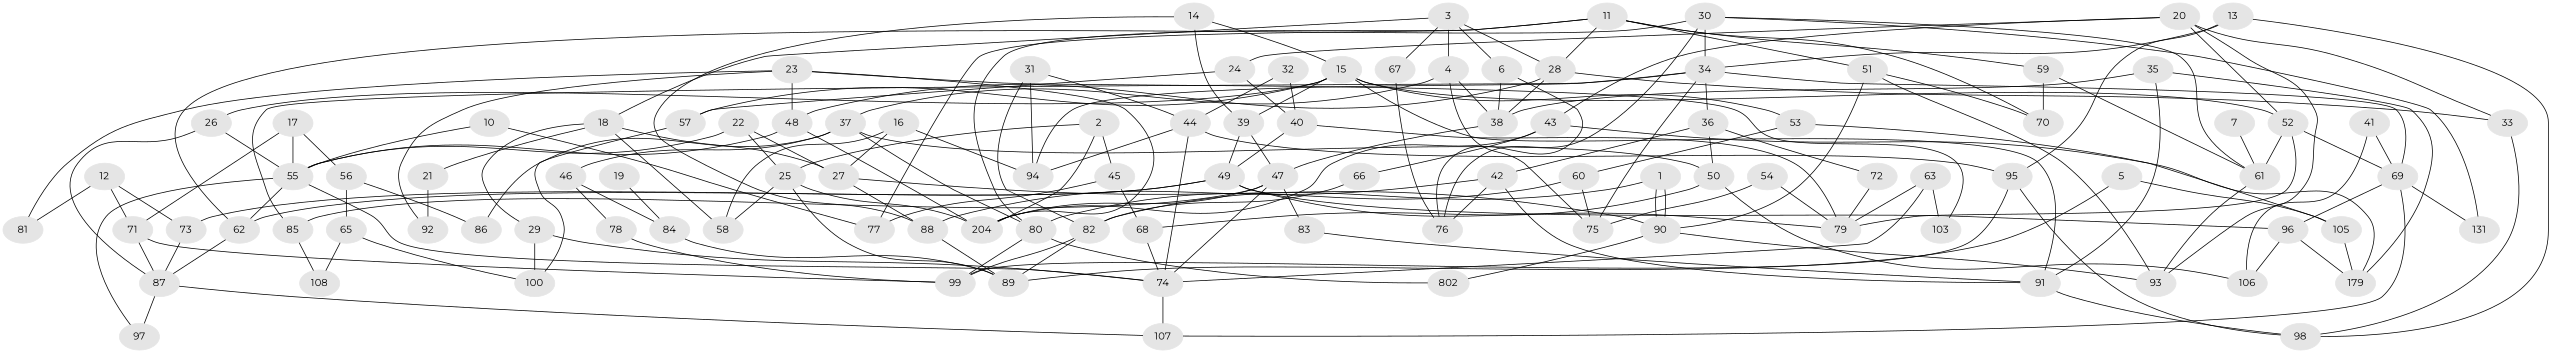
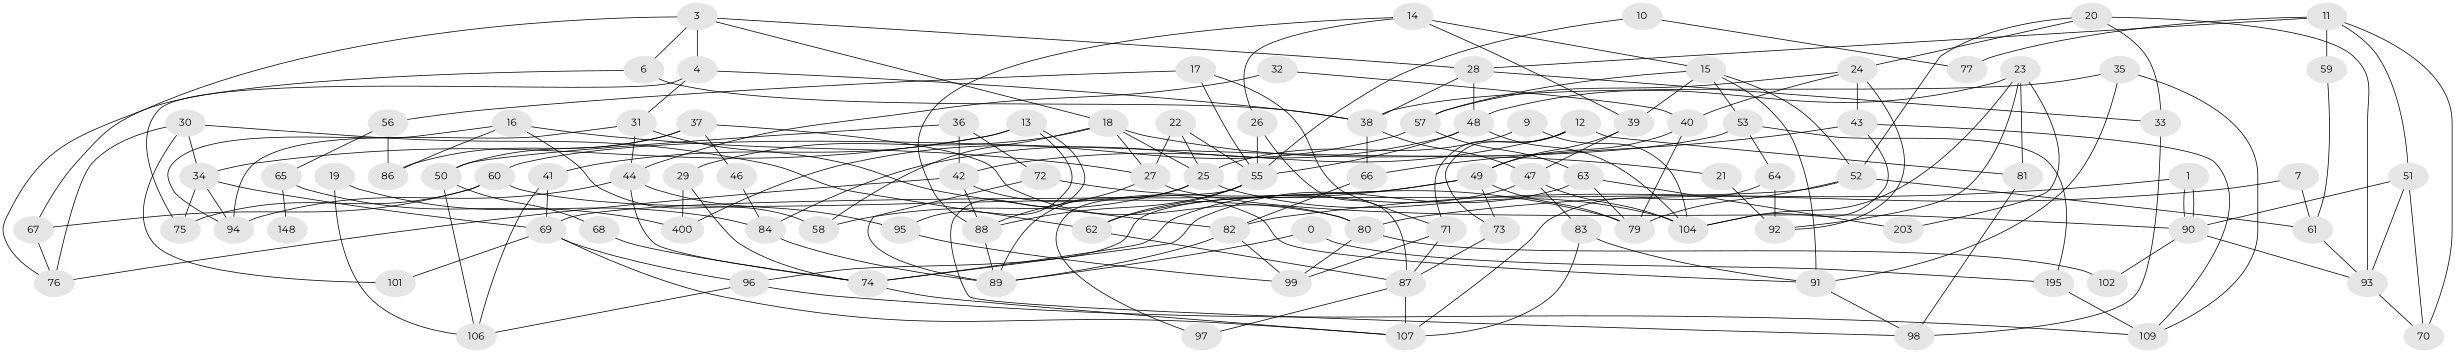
(2022, 31) -> none
(1854, 33) -> (1857, 95)
(1010, 54) -> (1898, 200)
(1147, 96) -> (662, 100)
(1707, 96) -> none
(750, 98) -> (1292, 36)
(2043, 100) -> (2396, 310)
(1099, 123) -> (1527, 123)
none -> (1146, 145)
none -> (449, 149)
none -> (1367, 150)
none -> (1502, 150)
none -> (1011, 151)
none -> (788, 152)
none -> (1272, 158)
none -> (1903, 176)
(1115, 177) -> none
(1767, 177) -> none
none -> (1775, 177)
(2122, 177) -> (1311, 230)
none -> (257, 212)
(293, 230) -> none
(616, 230) -> none
(982, 230) -> (1688, 230)
(1941, 230) -> (1903, 230)
(2341, 230) -> (2054, 283)
(2479, 230) -> (395, 283)
none -> (868, 231)
(716, 265) -> (1122, 208)
(320, 283) -> (287, 230)
(535, 283) -> (682, 230)
(1448, 283) -> (2107, 283)
(2356, 283) -> (2148, 337)
none -> (364, 290)
(2130, 297) -> (1964, 263)
none -> (1529, 311)
